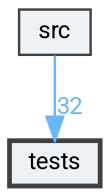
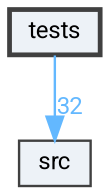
(55, 86) -> (55, 86)
